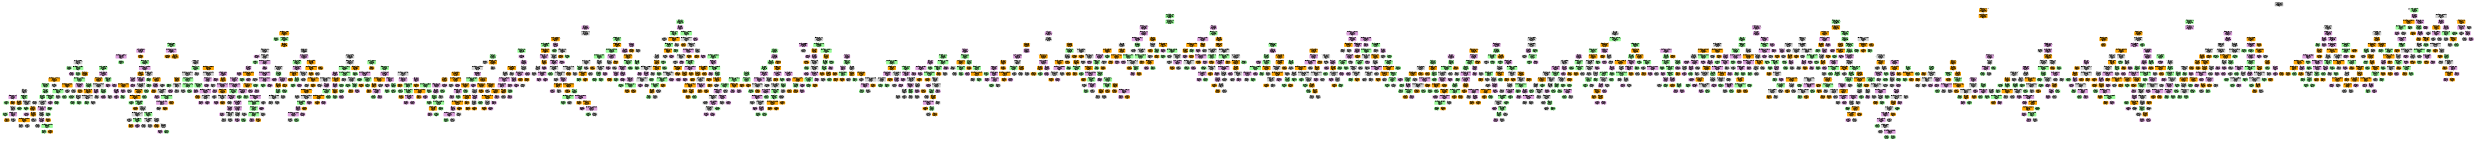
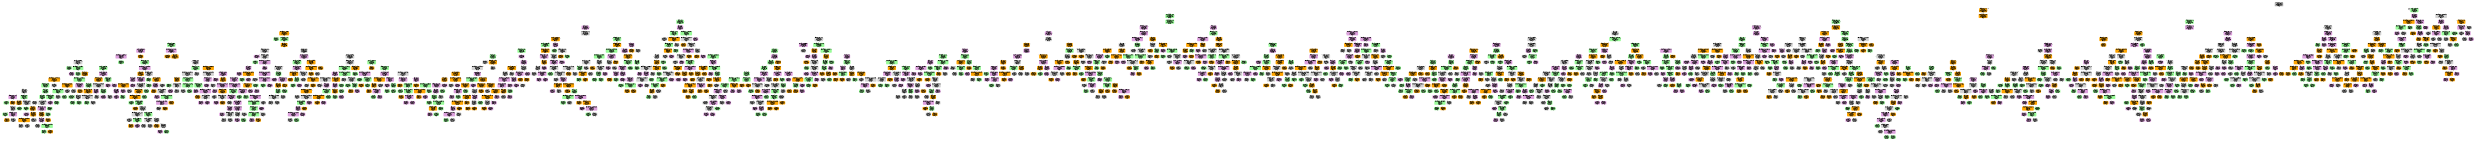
(2346, 57) -> (2346, 57)
(42, 114) -> (42, 114)
